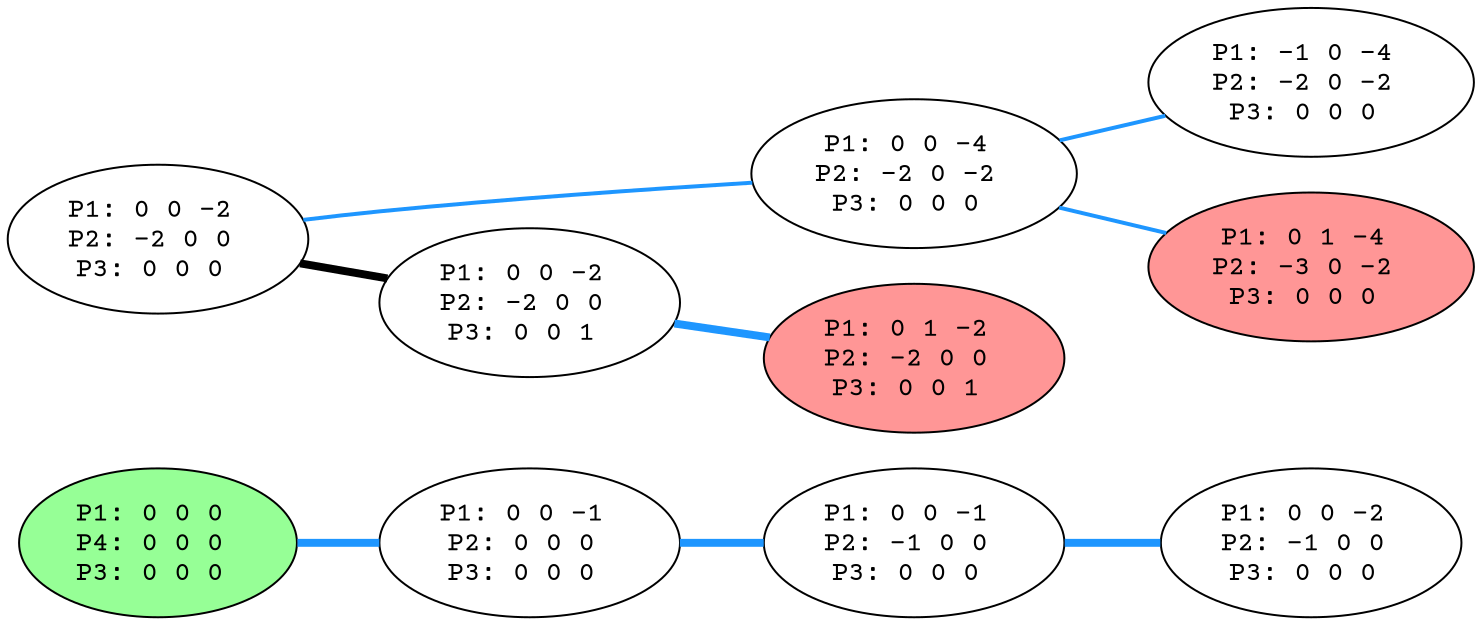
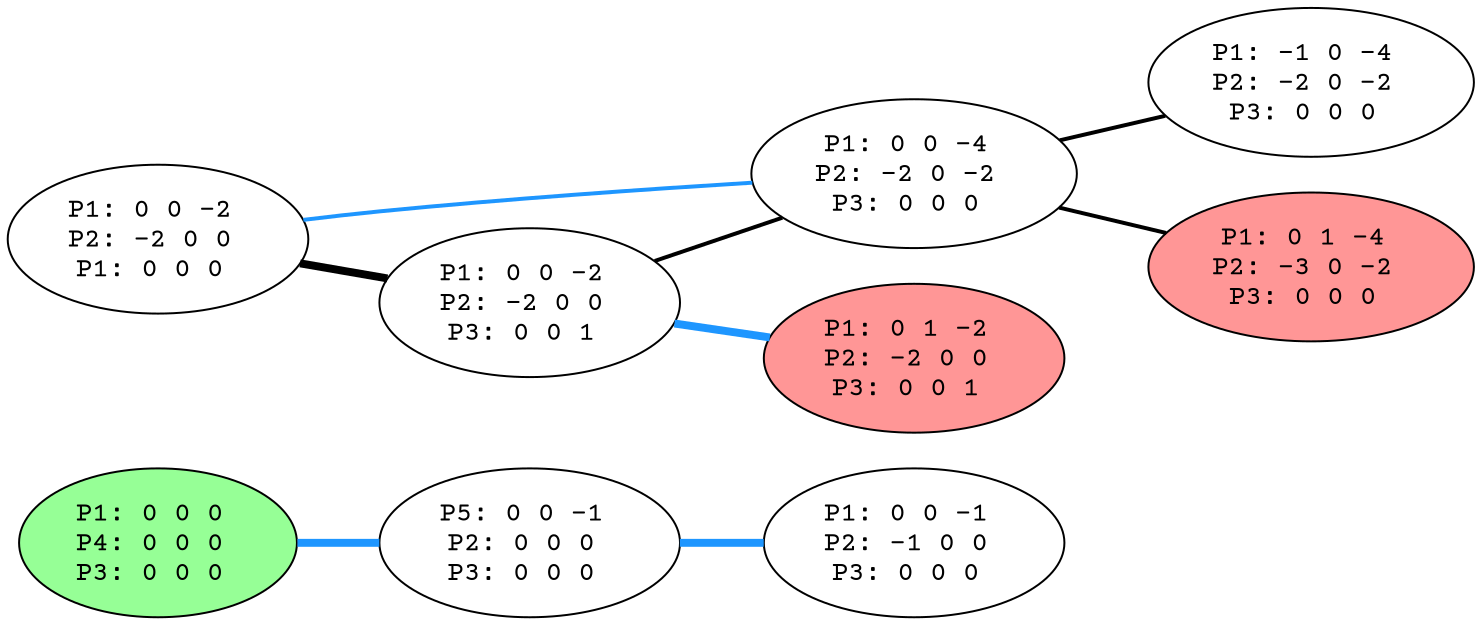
(1112, 128) -> (1112, 128)
(1113, 220) -> (1113, 220)
(158, 239) -> (158, 239)
none -> (719, 239)
(530, 543) -> (530, 543)
(1311, 543) -> none
